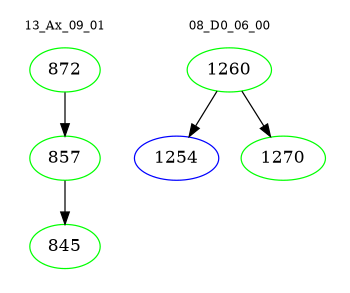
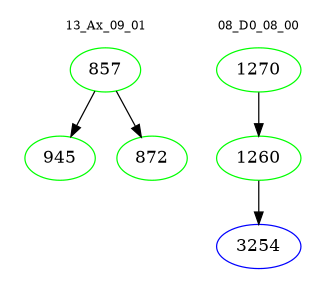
(230, 26) -> (259, 26)
(65, 108) -> (126, 109)
(253, 108) -> (259, 108)
(177, 158) -> (259, 247)
(65, 247) -> (60, 158)
